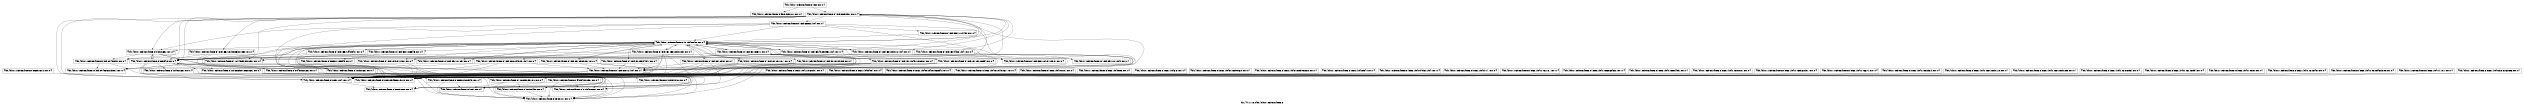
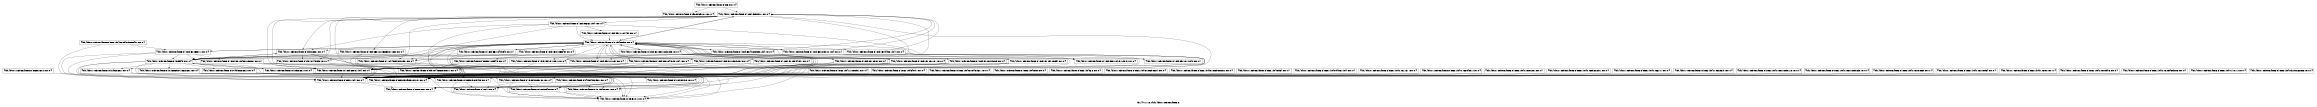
(821, 57) -> (147, 47)
(1050, 66) -> none
(1047, 71) -> none
(1471, 71) -> none
(1594, 71) -> none
